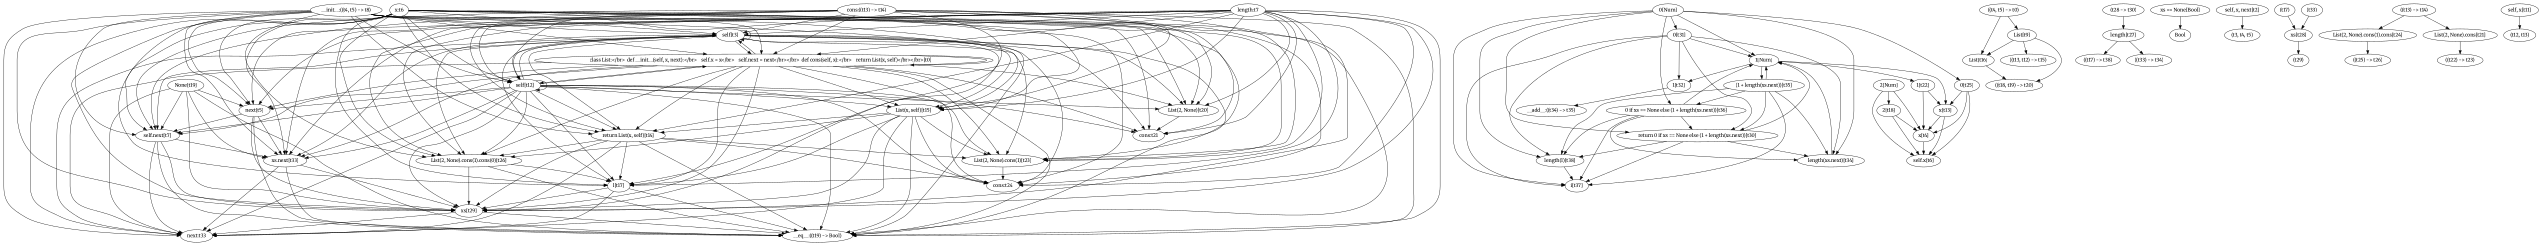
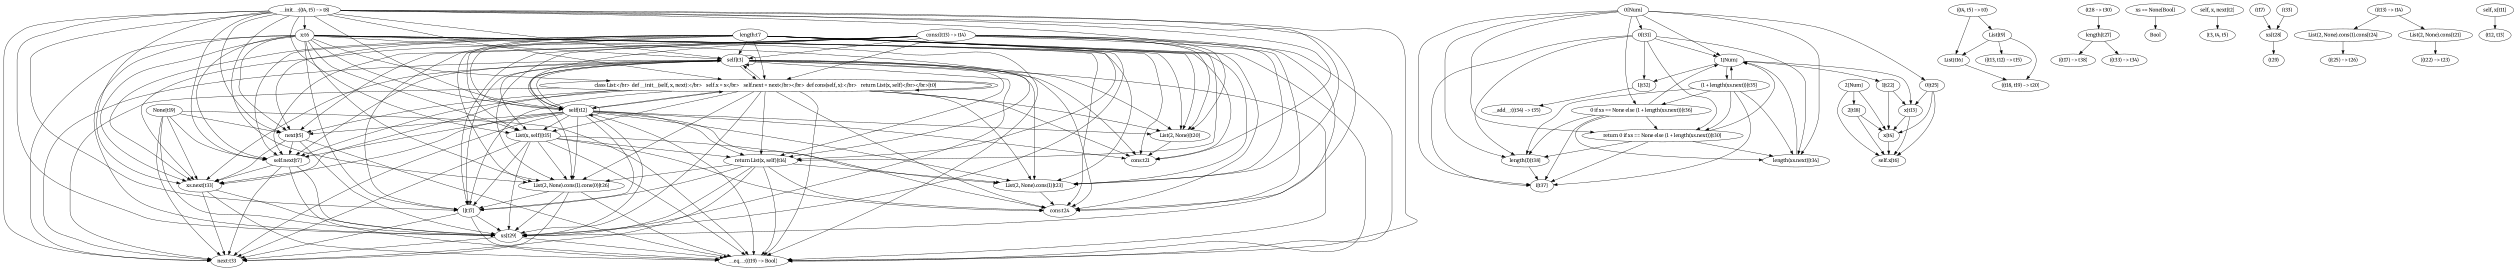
(1166, 42) -> (1286, 75)
(457, 101) -> (305, 21)
none -> (463, 252)
